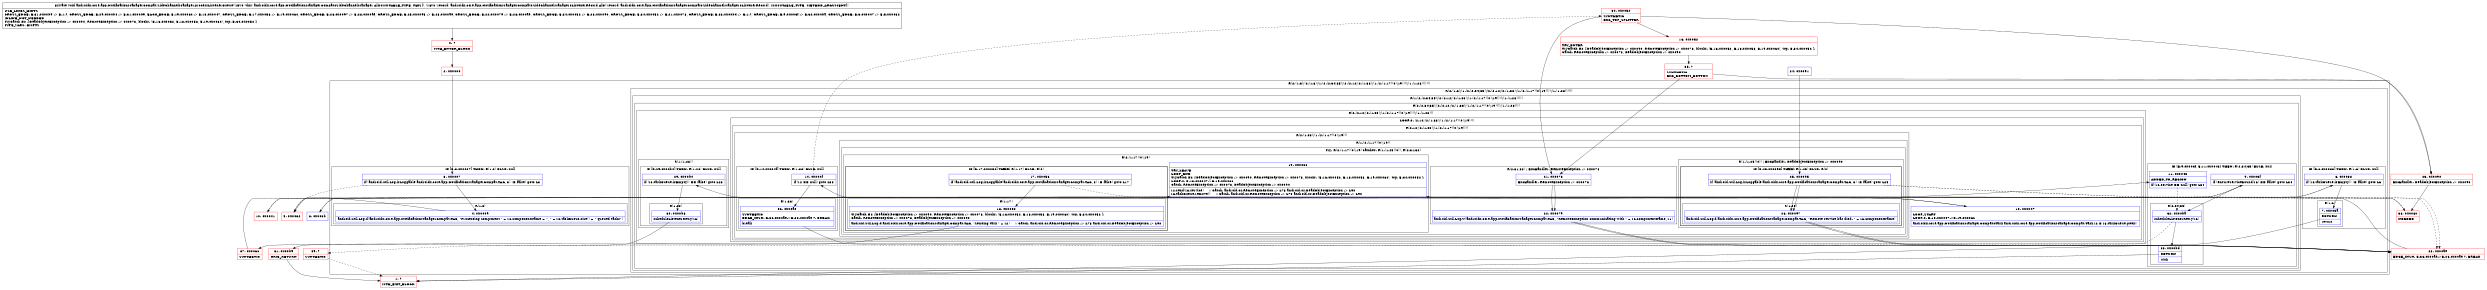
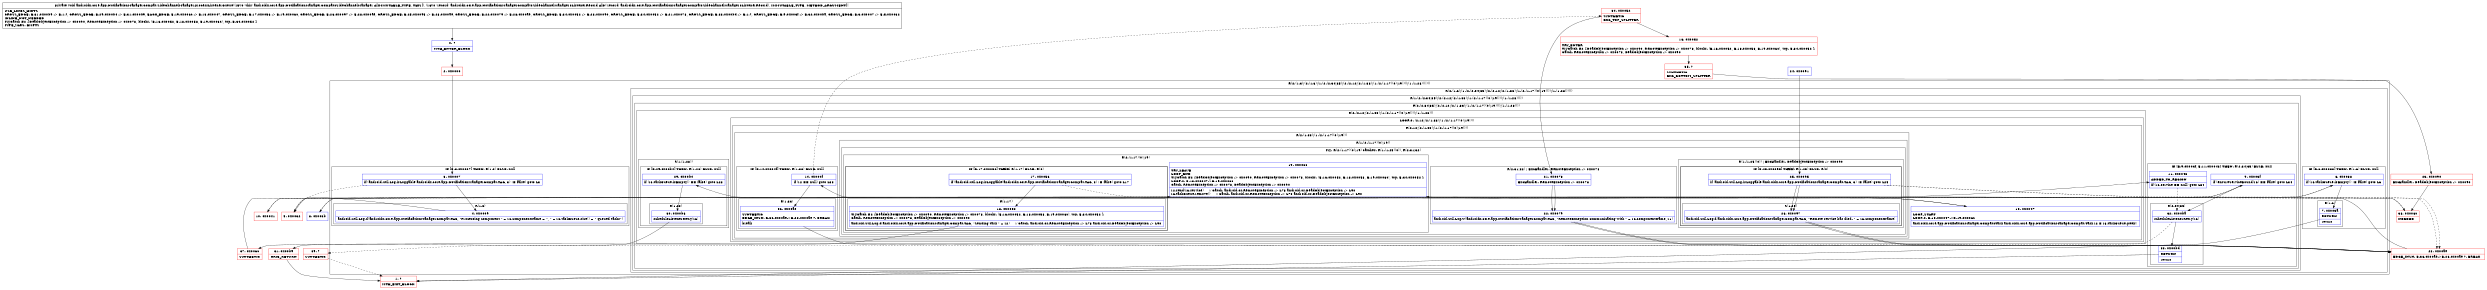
(2067, 36) -> none
(452, 46) -> (452, 46)
(1688, 76) -> (1689, 76)
(1624, 123) -> none
(2164, 260) -> (2166, 260)
